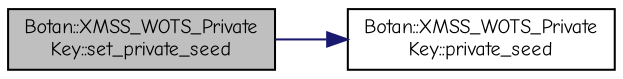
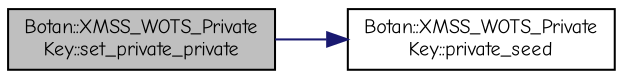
(142, 39) -> (142, 39)
